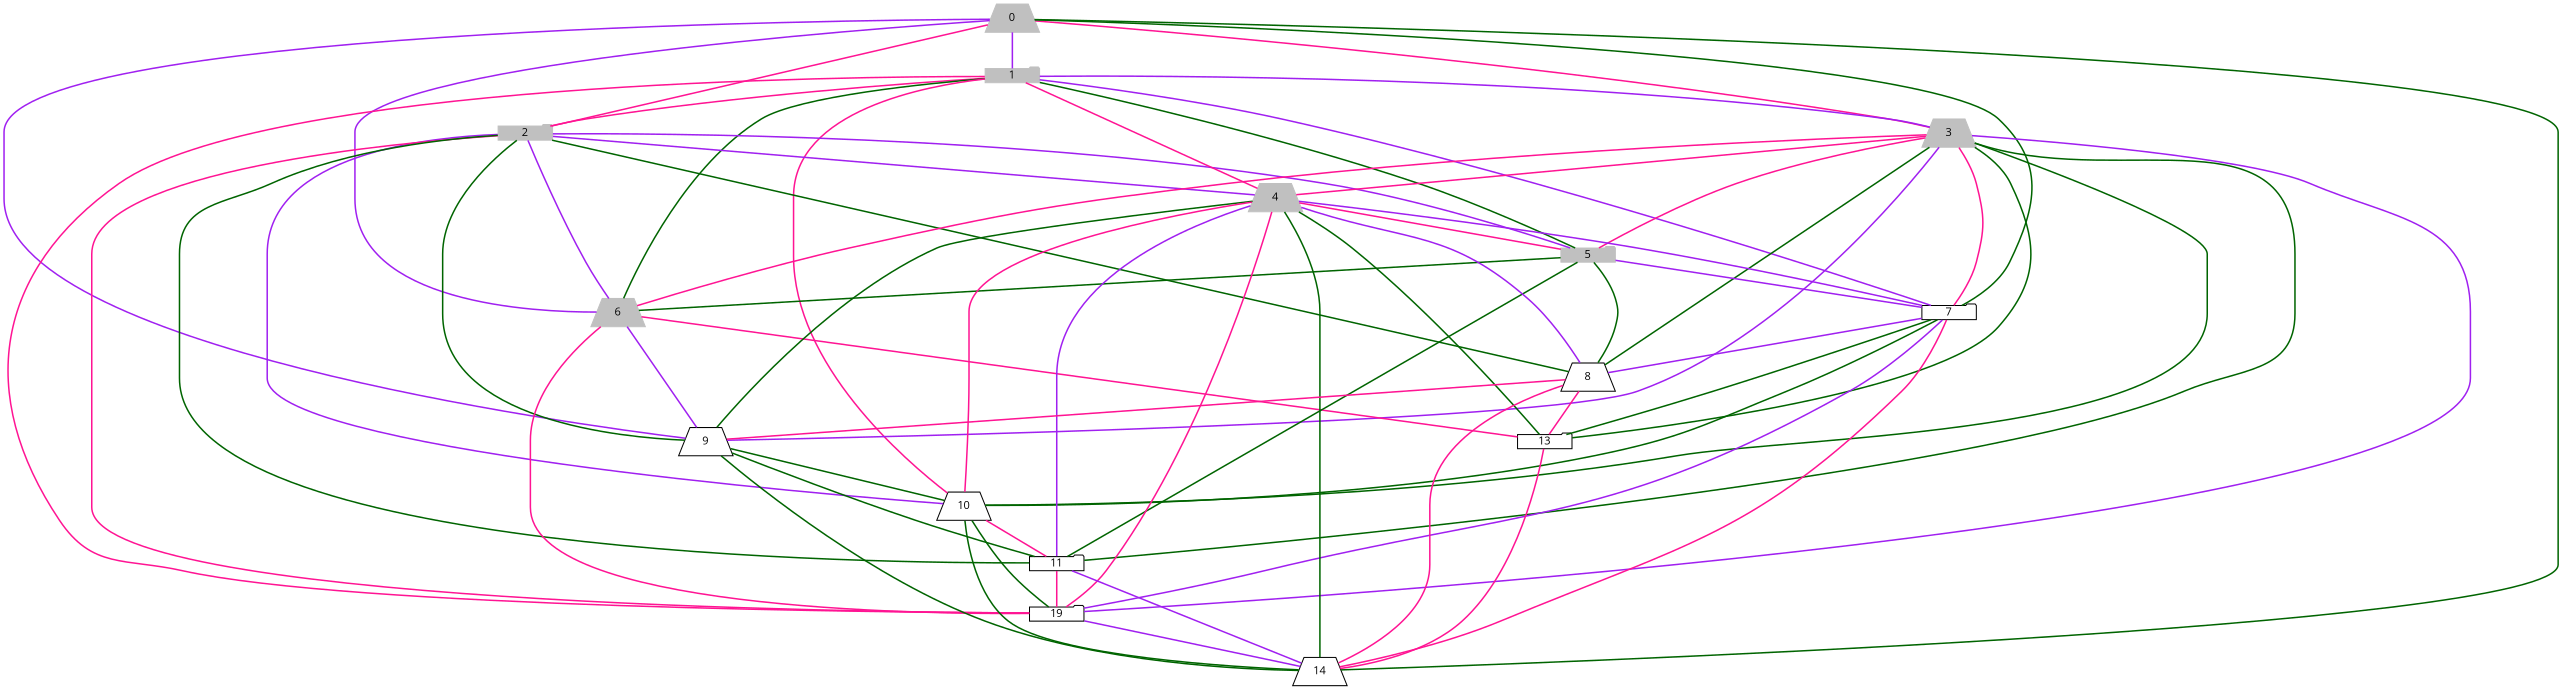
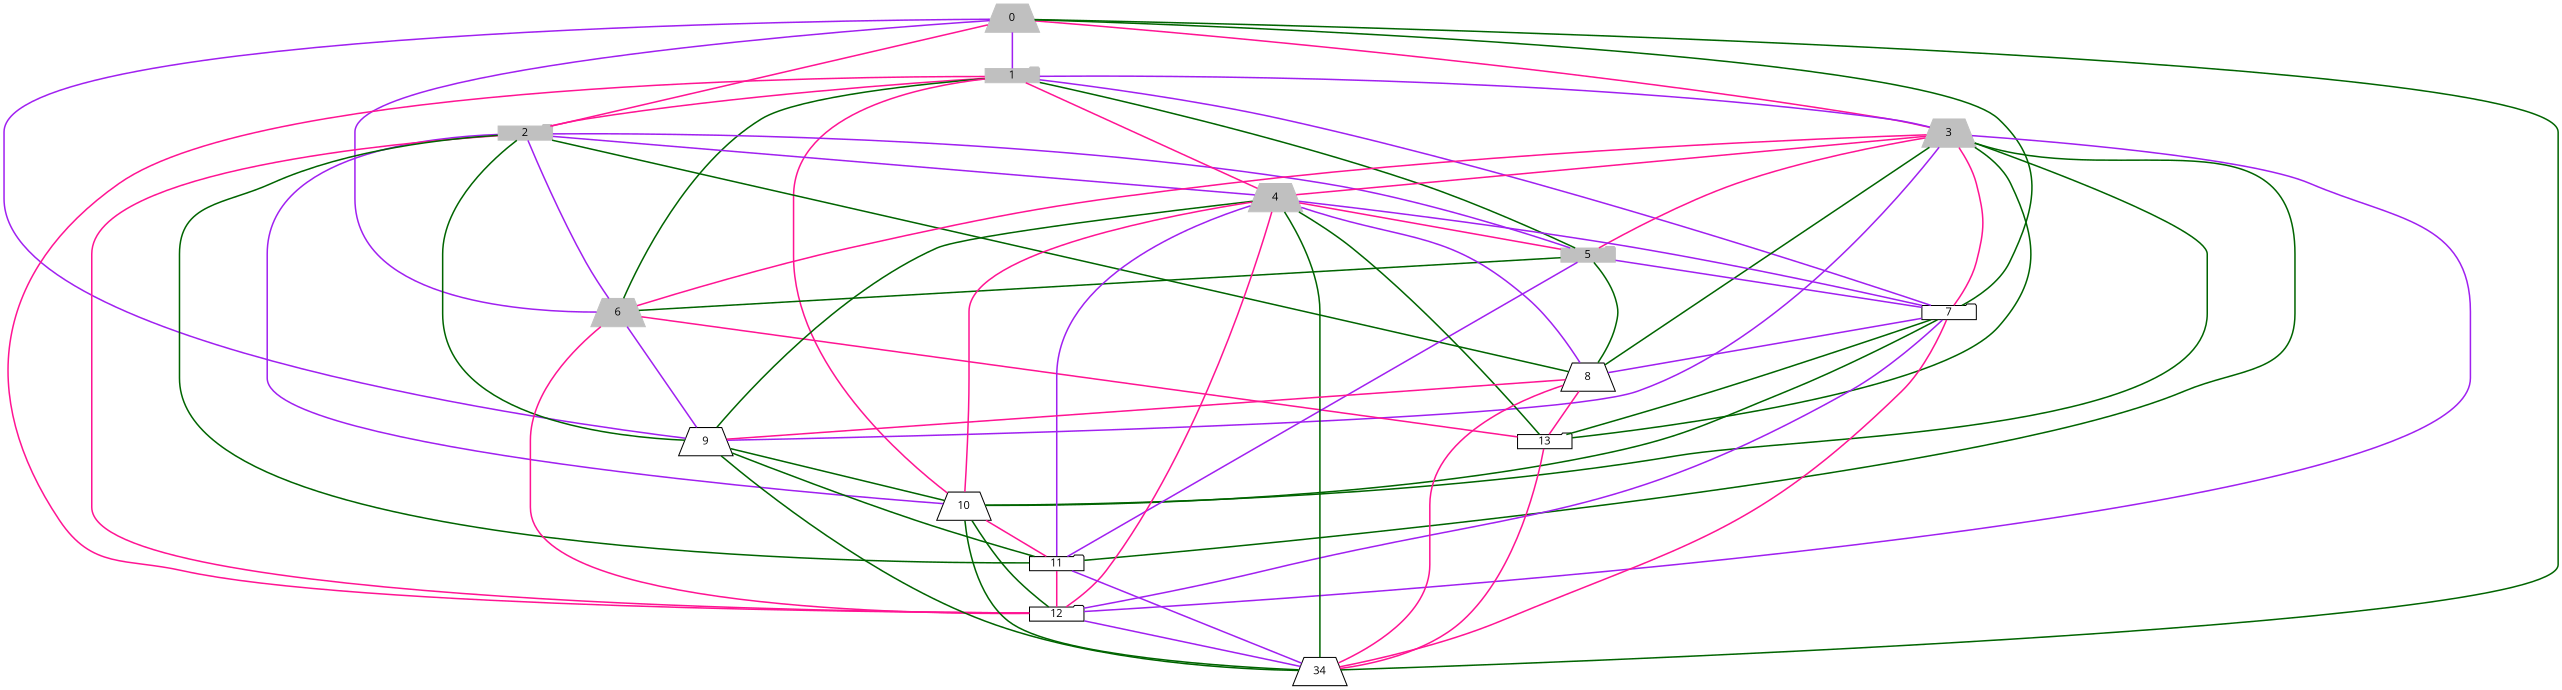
(1361, 387) -> (1361, 387)
(1057, 614) -> (1057, 614)
(1320, 672) -> (1320, 672)
